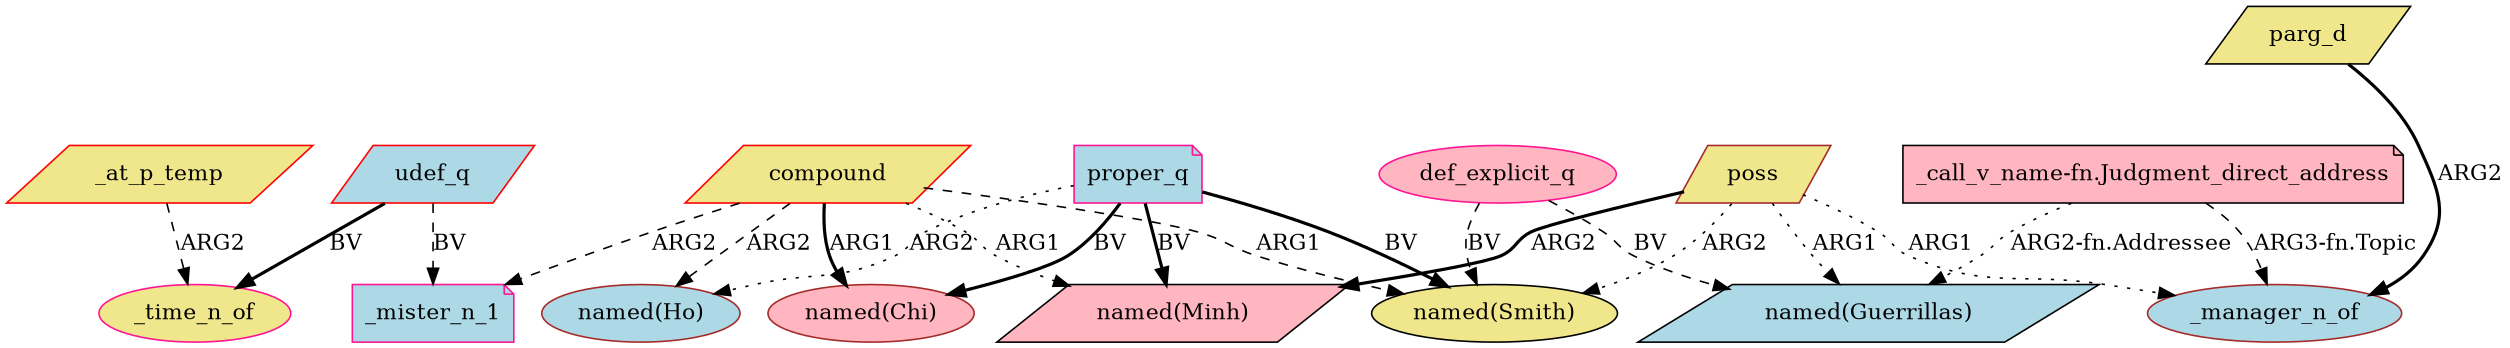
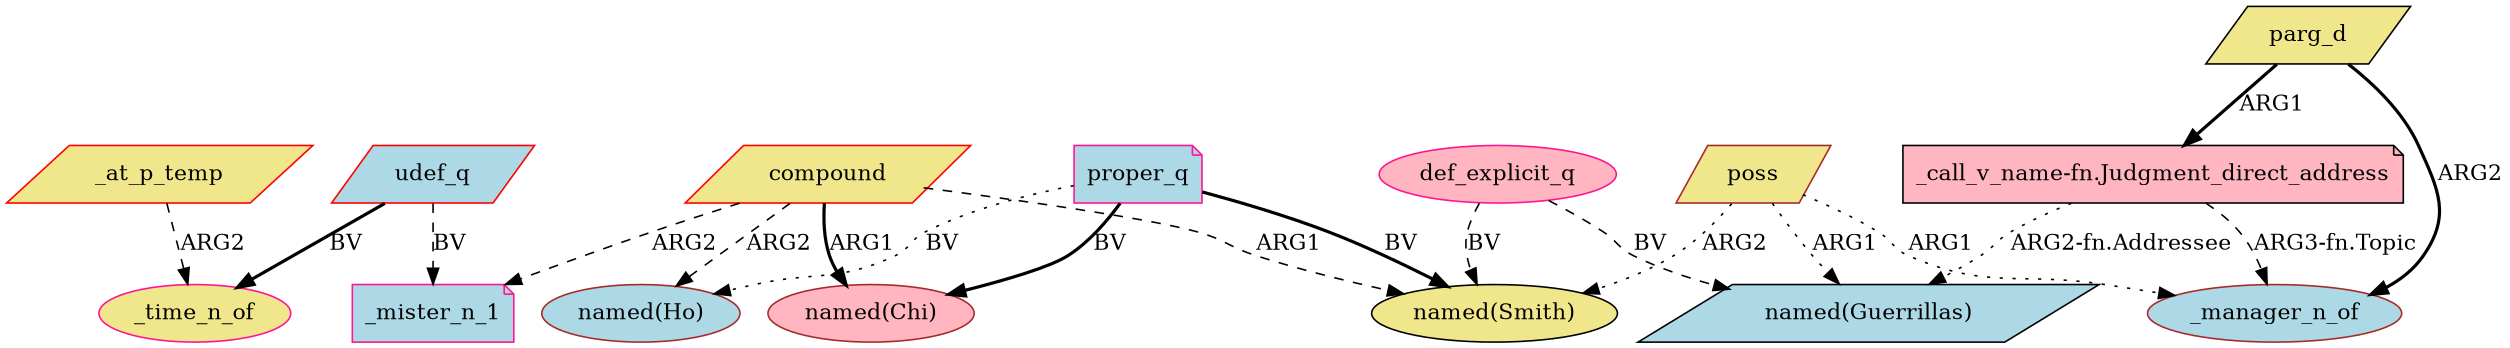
none -> (2237, 99)
(942, 244) -> (942, 244)
(1173, 313) -> none
